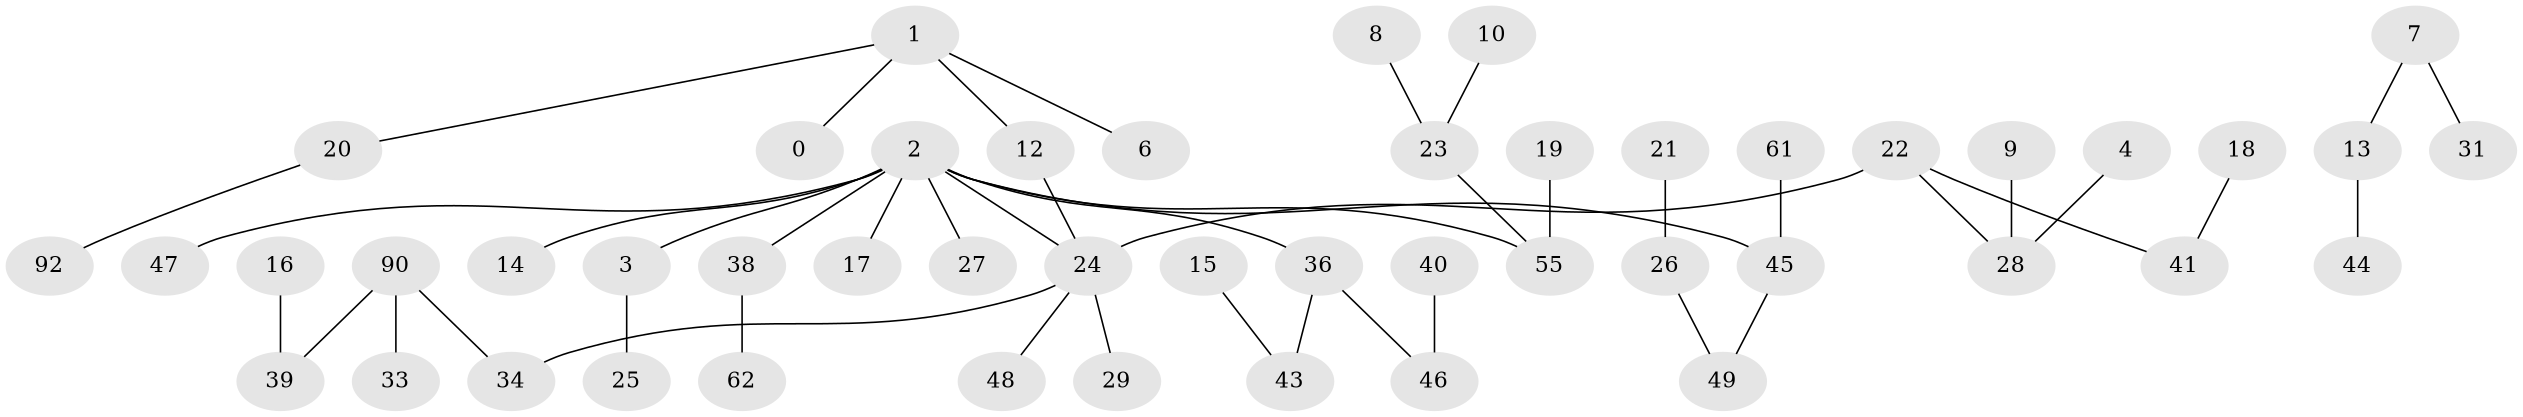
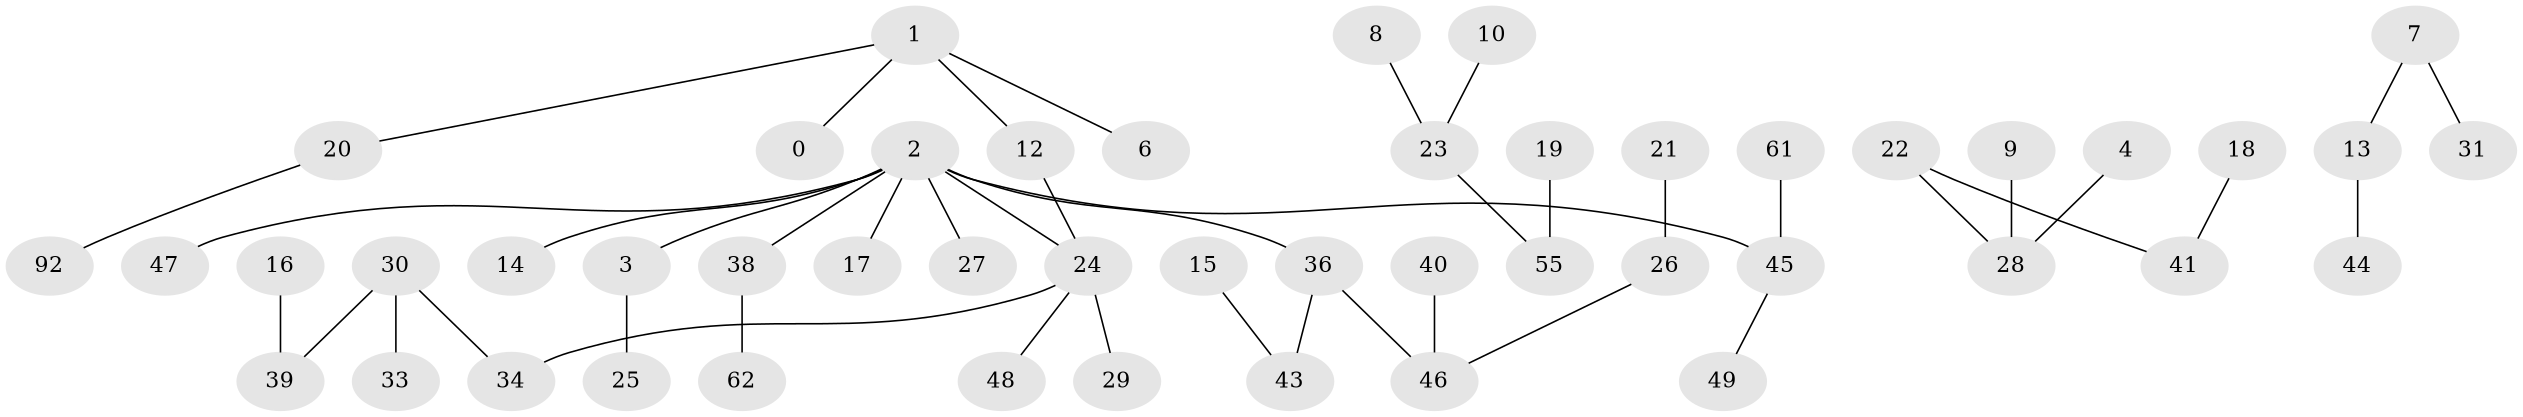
(1233, 208) -> none
(1680, 208) -> none
(396, 266) -> (396, 266)
(1694, 324) -> (1550, 324)
